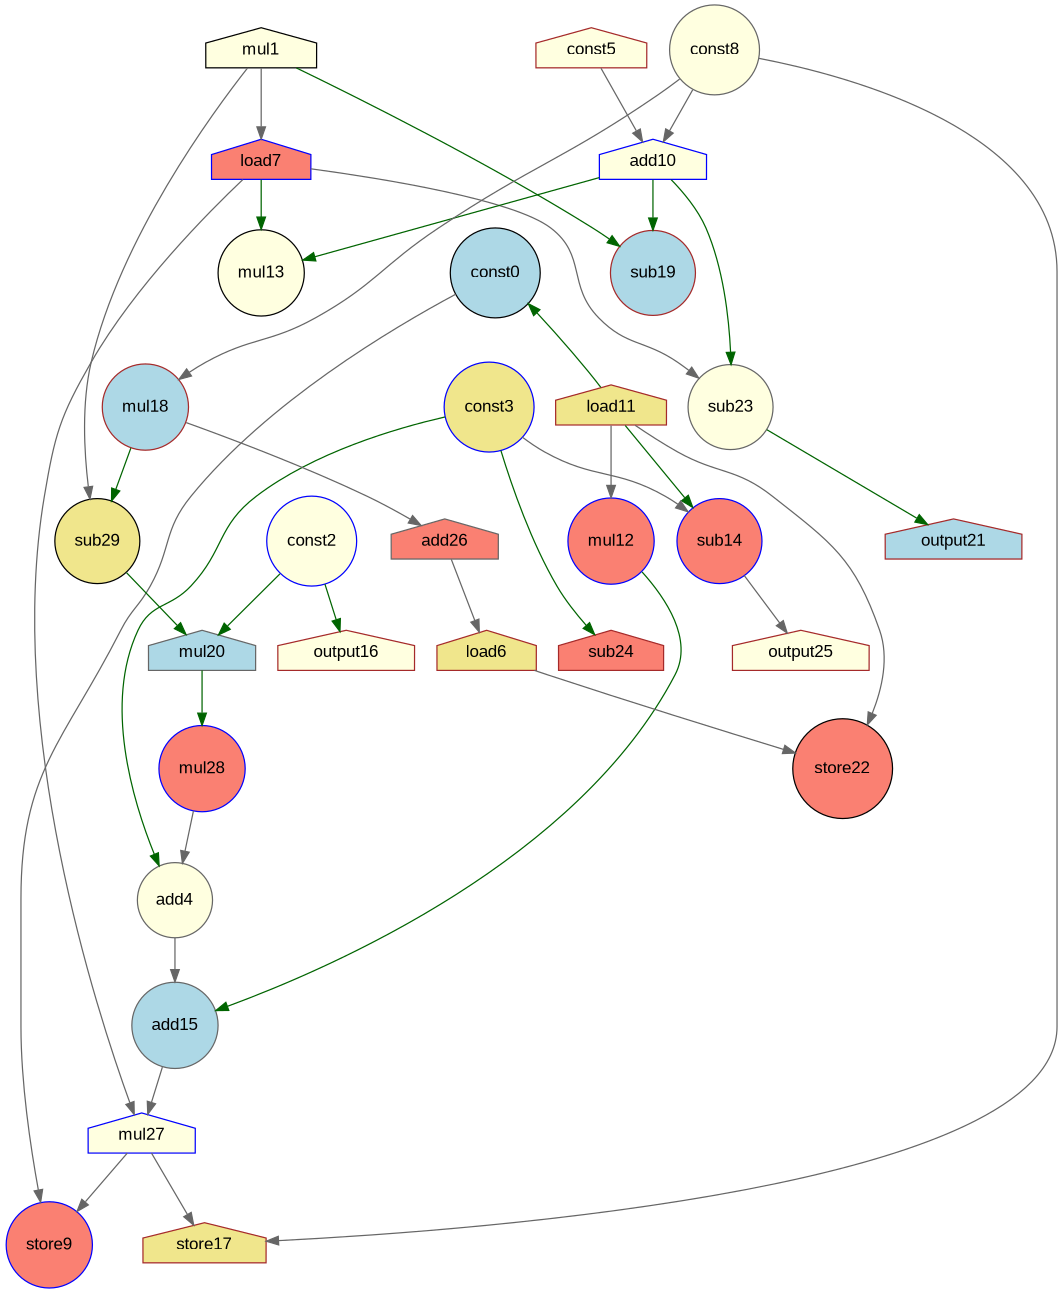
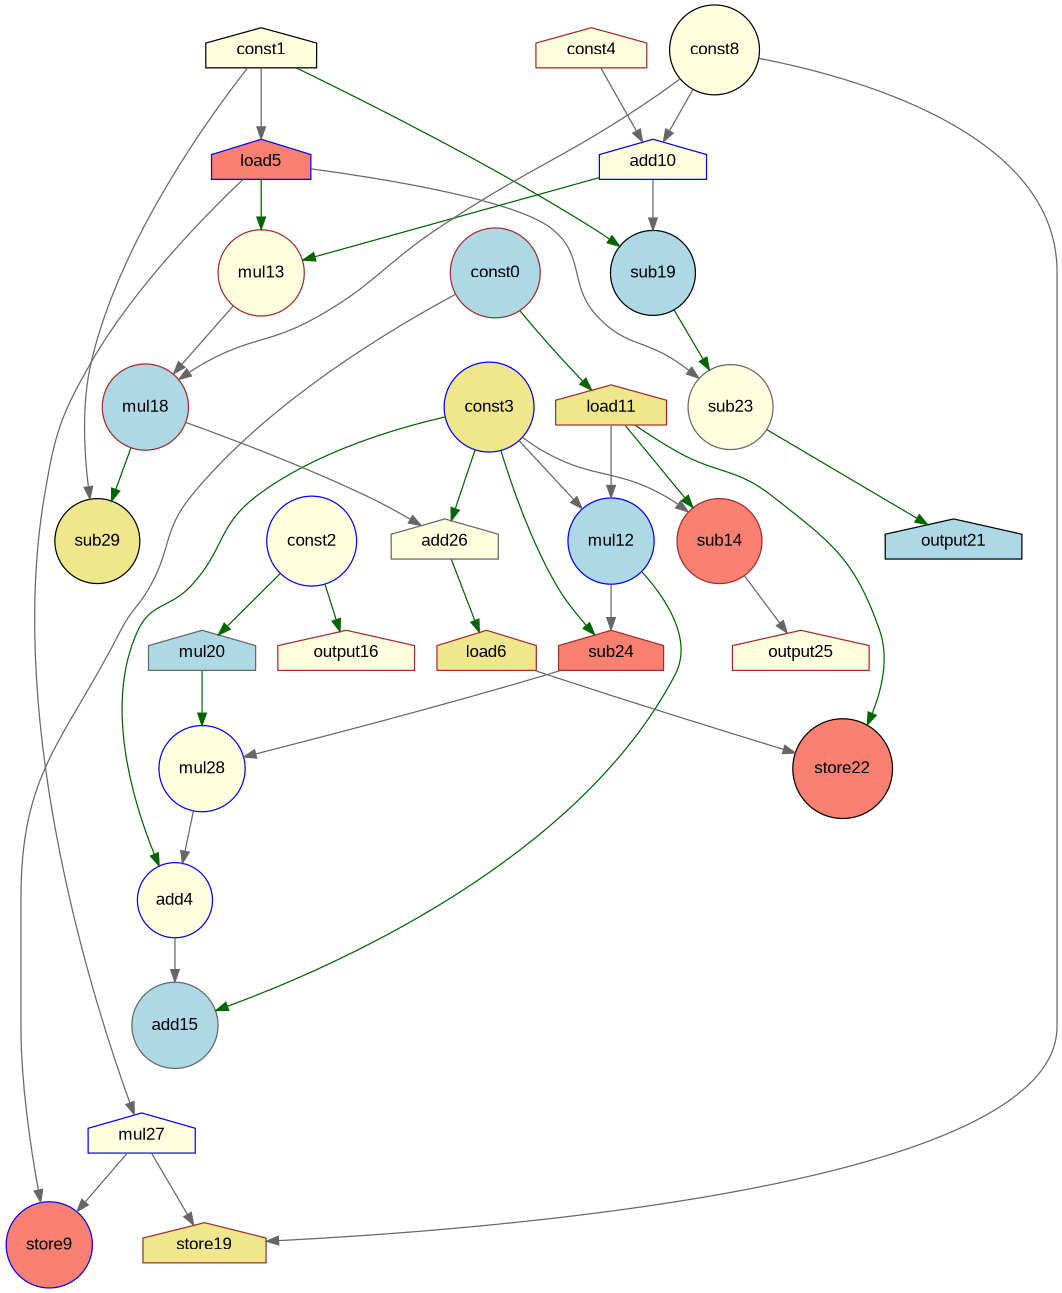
(261, 50) -> (261, 50)
(591, 50) -> (591, 50)
(715, 50) -> (715, 50)
(261, 161) -> (261, 161)
(653, 199) -> (653, 199)
(717, 260) -> (689, 335)
(261, 273) -> (261, 273)
(495, 273) -> (495, 273)
(653, 273) -> (653, 273)
none -> (208, 335)
(570, 349) -> (551, 346)
none -> (546, 470)
none -> (465, 479)
(813, 529) -> (813, 529)
(445, 541) -> (445, 541)
(611, 541) -> (611, 541)
(719, 541) -> (719, 541)
(954, 541) -> (954, 541)
(463, 590) -> (463, 590)
(152, 599) -> none
none -> (611, 601)
none -> (409, 714)
(202, 769) -> (202, 769)
(175, 900) -> (175, 900)
(157, 1085) -> none
(205, 1245) -> (205, 1245)
